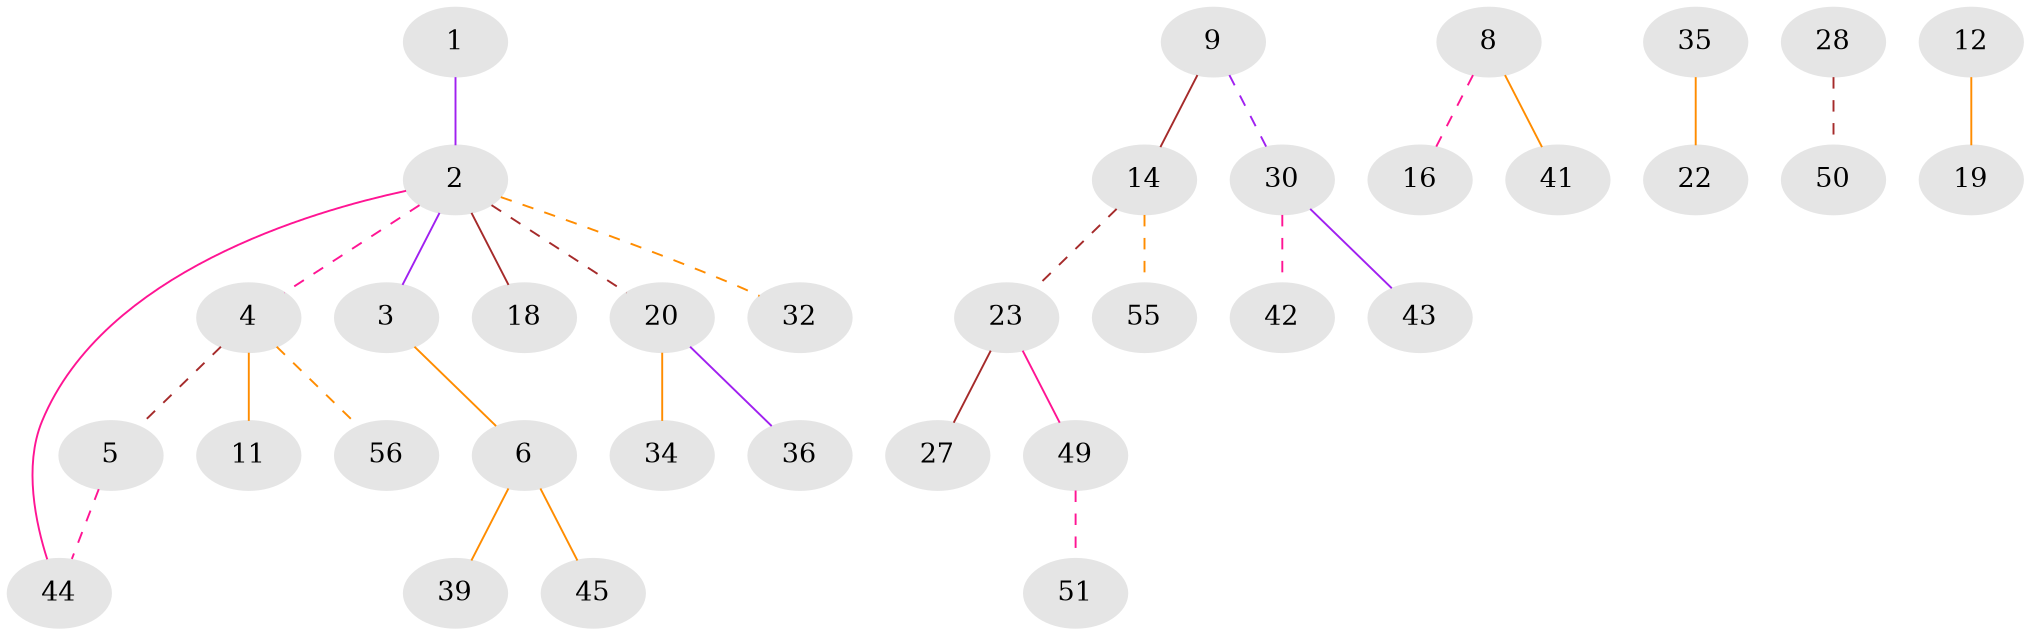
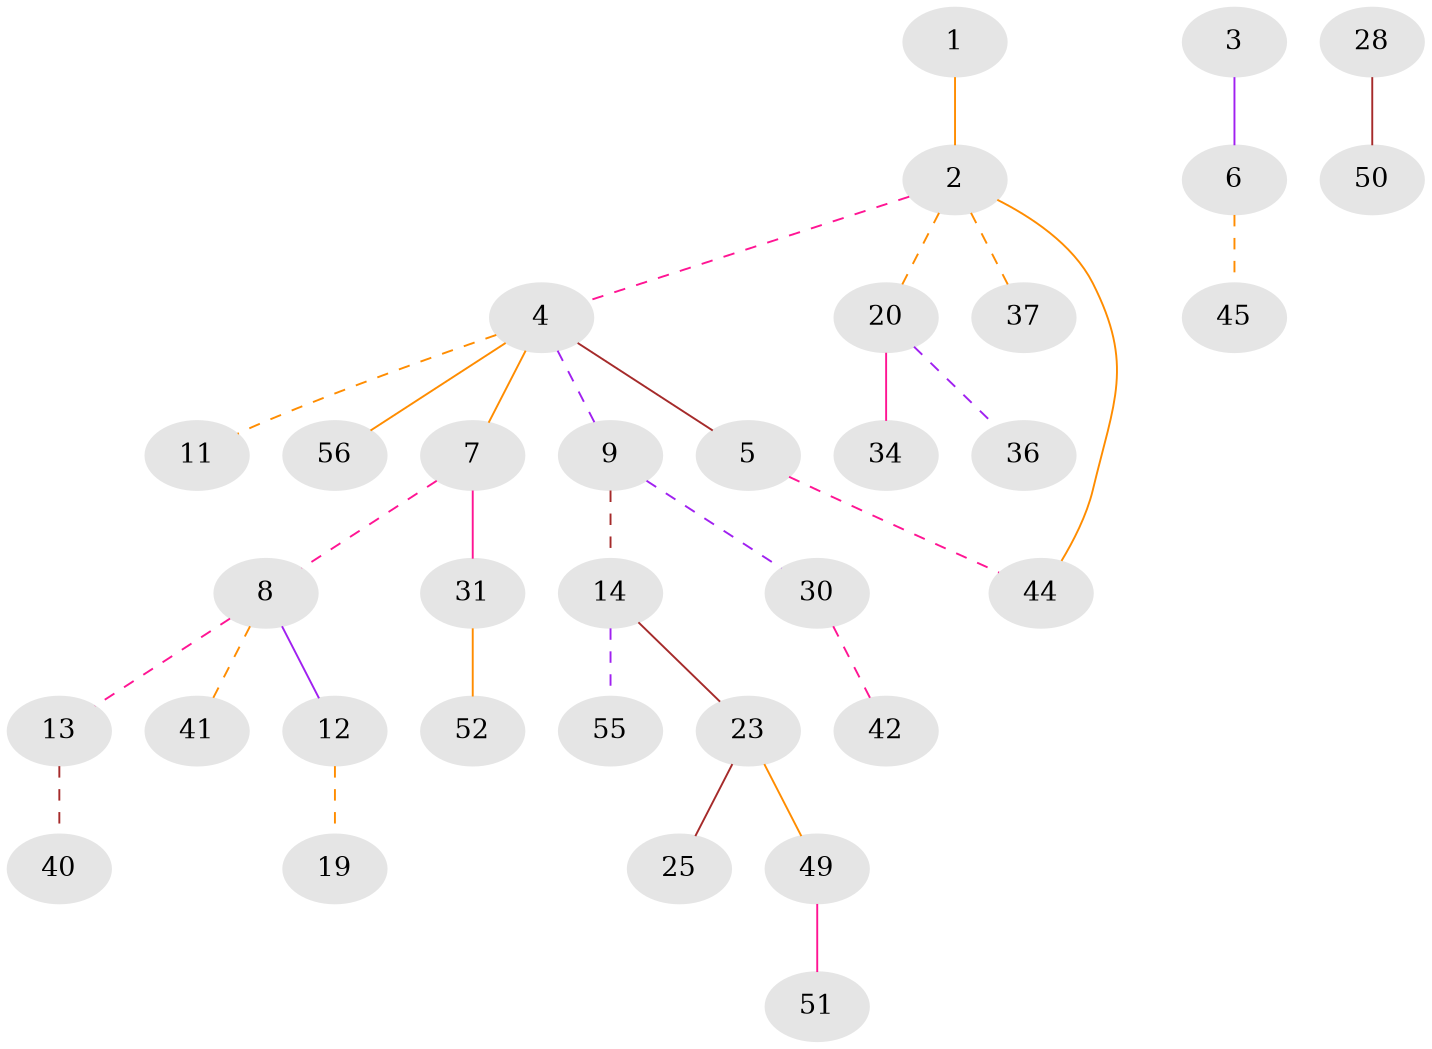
(1696, 42) -> (473, 593)
(456, 111) -> (955, 111)
(1179, 111) -> (611, 525)
(1524, 111) -> (232, 662)
(1834, 111) -> (1372, 111)
(1971, 111) -> (335, 800)
(1420, 180) -> (59, 731)
(1696, 180) -> (473, 731)
(421, 249) -> none
(559, 249) -> (921, 249)
(1076, 249) -> (679, 662)
(1145, 249) -> (611, 662)
(138, 305) -> (1117, 360)
(524, 318) -> none
(800, 318) -> (1024, 318)
(1420, 318) -> none
(180, 386) -> (645, 387)
(317, 386) -> (438, 387)
(455, 386) -> (1234, 111)
(731, 386) -> (955, 386)
(249, 387) -> (366, 382)
none -> (576, 387)
(662, 387) -> (886, 387)
(1041, 387) -> (783, 800)
none -> (473, 456)
(938, 456) -> (679, 869)
(559, 524) -> (1234, 249)
(1076, 525) -> (817, 938)
(456, 593) -> none
none -> (301, 662)
none -> (59, 869)
